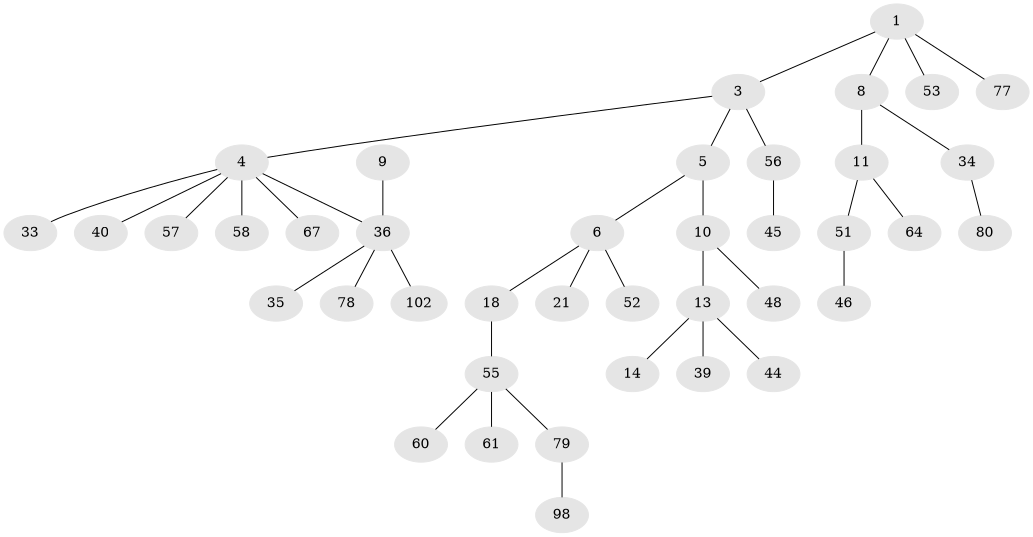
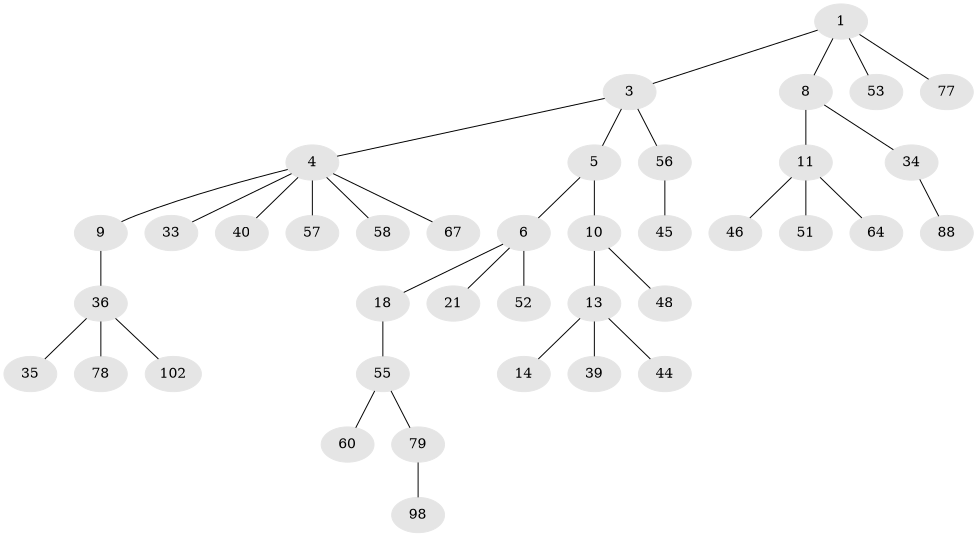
(312, 198) -> (204, 193)
(985, 233) -> (947, 233)
(844, 268) -> (771, 198)
(492, 445) -> none
